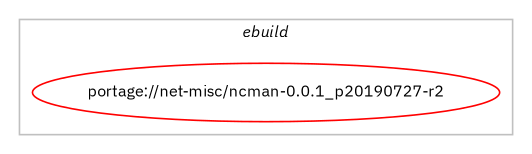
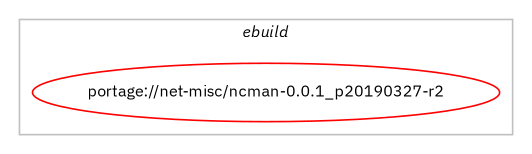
(266, 92) -> (266, 92)
